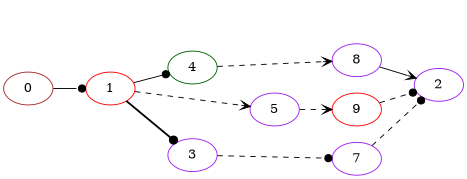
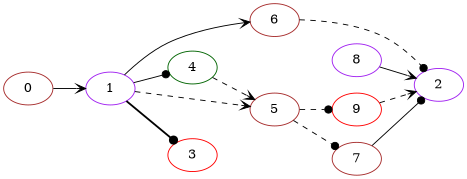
none -> (275, 20)
(270, 64) -> (230, 86)
(65, 89) -> (65, 89)
(110, 89) -> (110, 89)
(394, 99) -> (394, 99)
(275, 110) -> (275, 110)
(312, 110) -> (312, 110)
(395, 124) -> (395, 124)
(193, 155) -> (193, 155)
(271, 157) -> (312, 132)
(357, 159) -> (357, 159)
